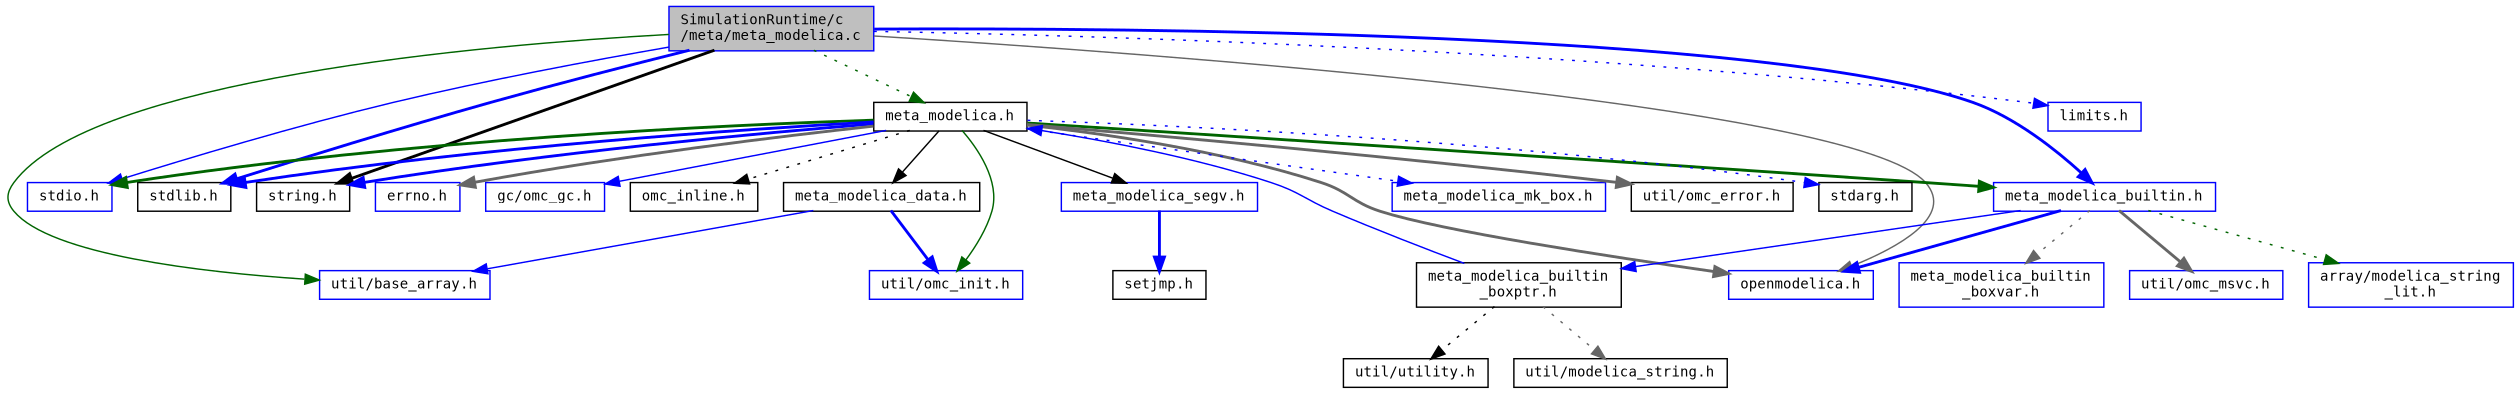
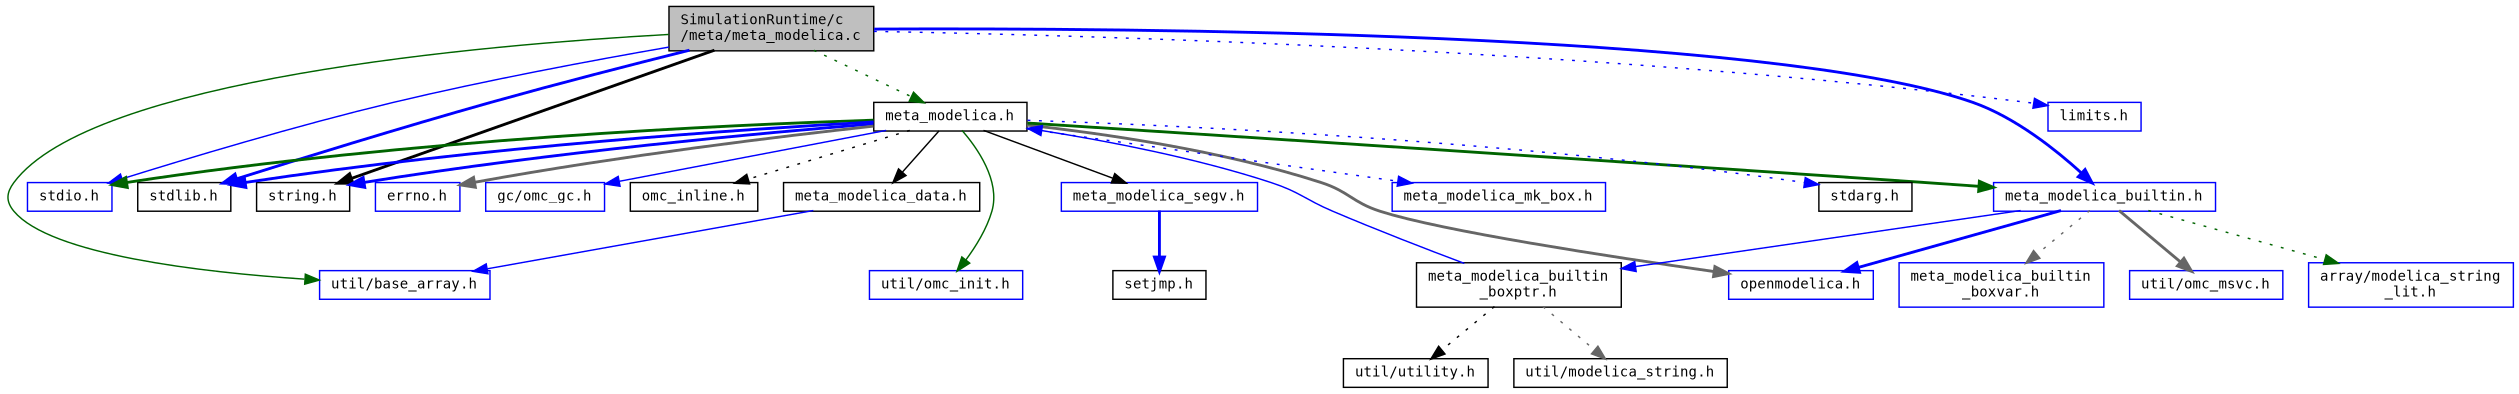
(771, 29) -> (771, 29)
(1470, 86) -> none
(1712, 197) -> none
(909, 235) -> none
